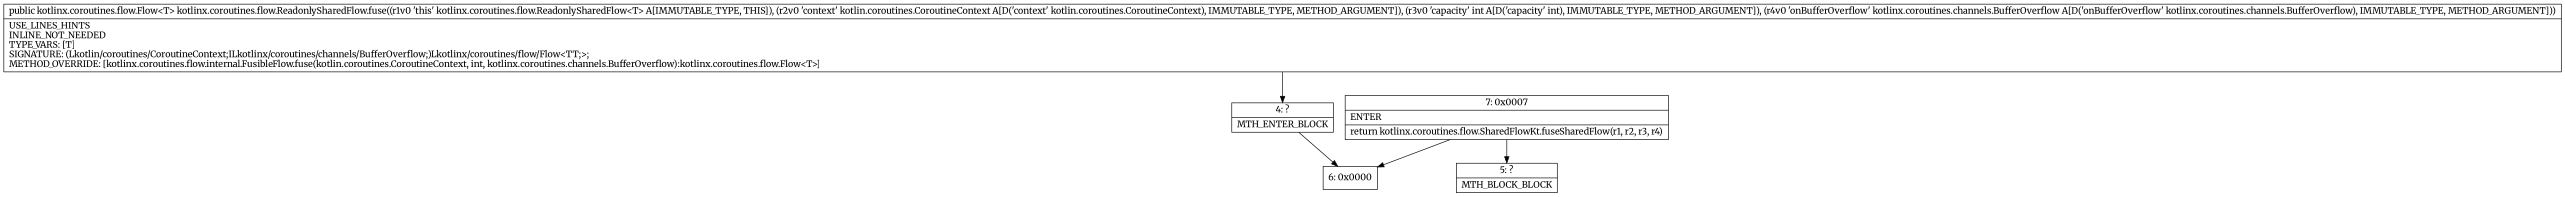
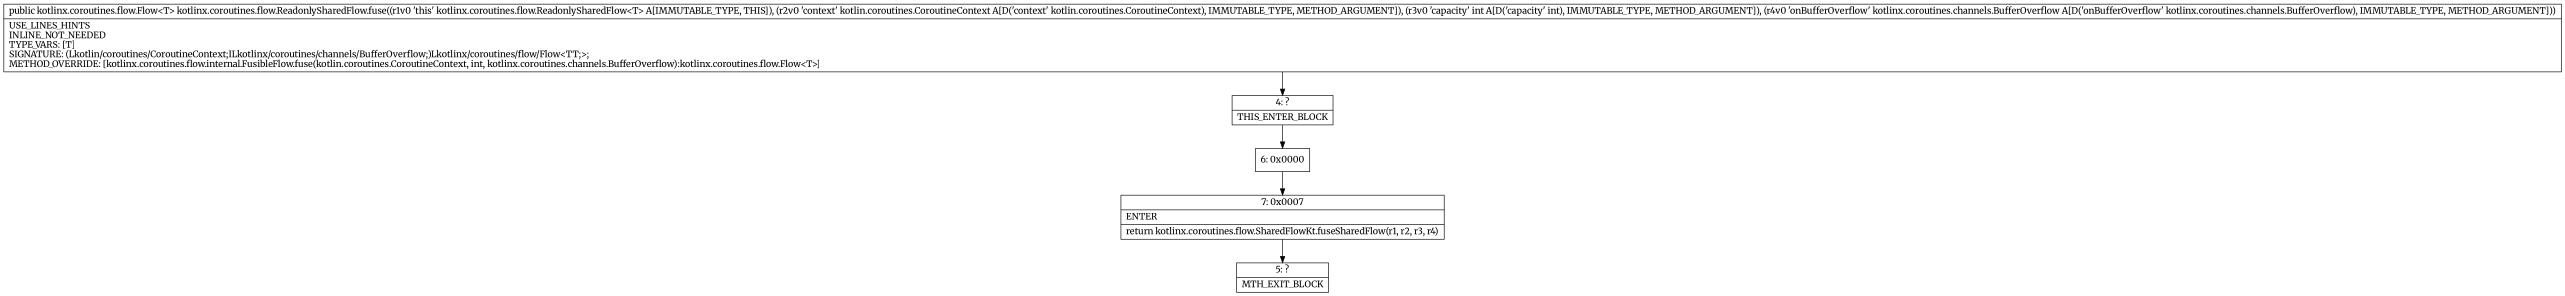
(1283, 125) -> (1283, 117)
(1417, 152) -> (1283, 180)
(1507, 185) -> (1283, 285)
